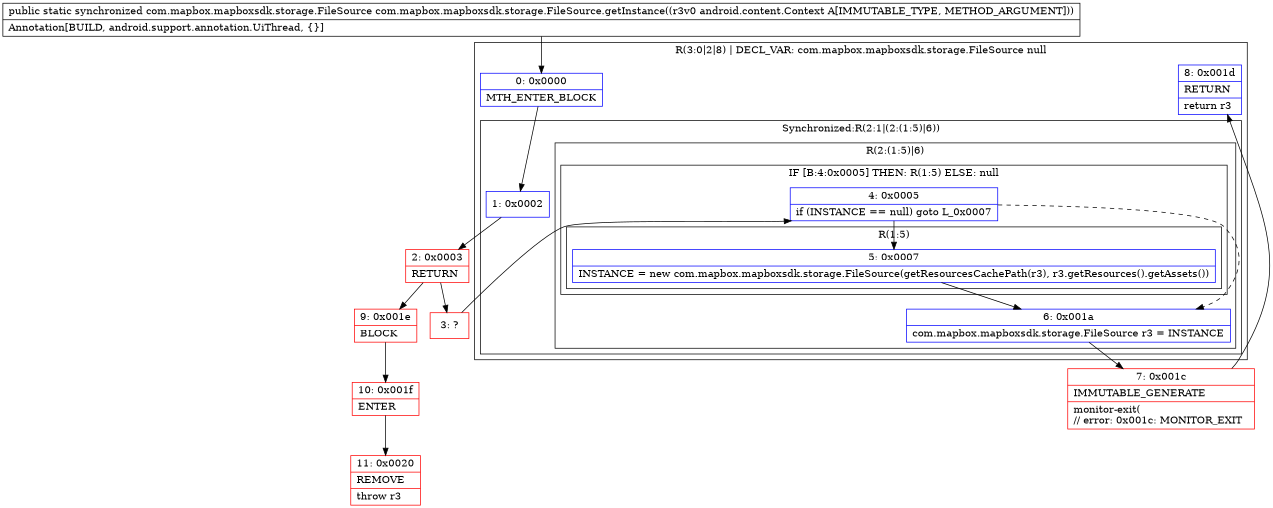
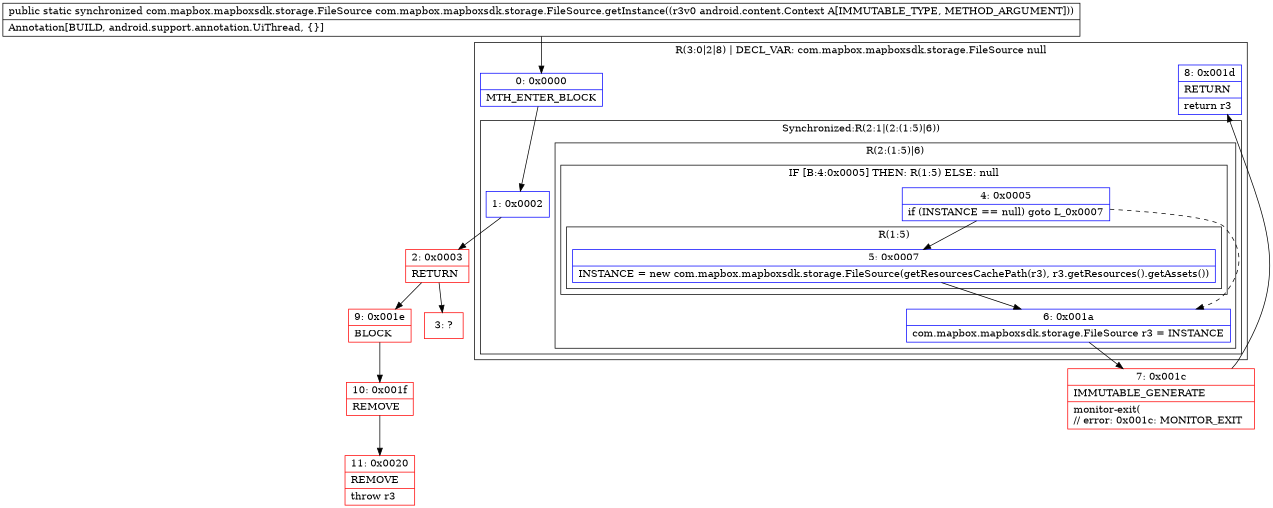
(607, 223) -> none
(377, 407) -> (376, 407)
